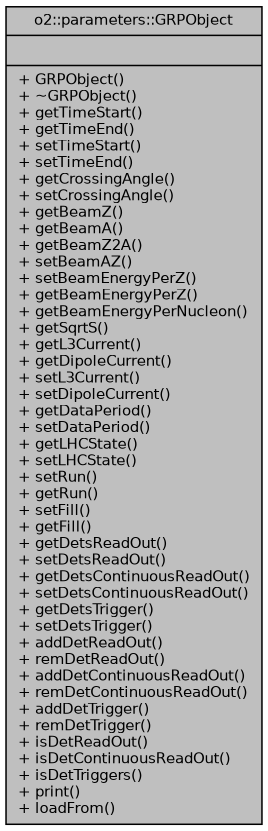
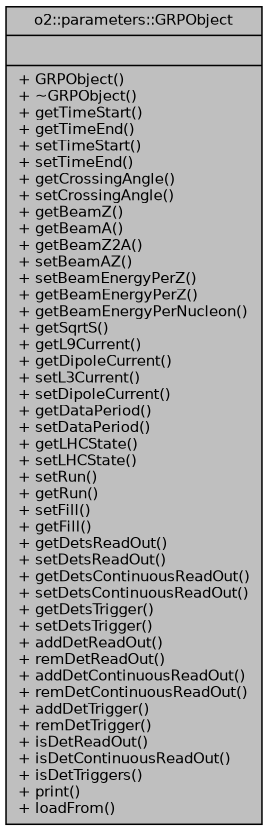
(80, 345) -> (80, 345)
